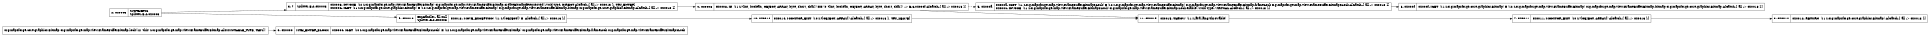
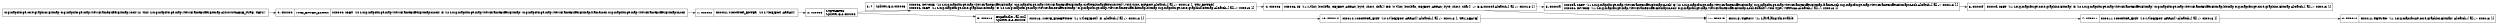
none -> (747, 13)
